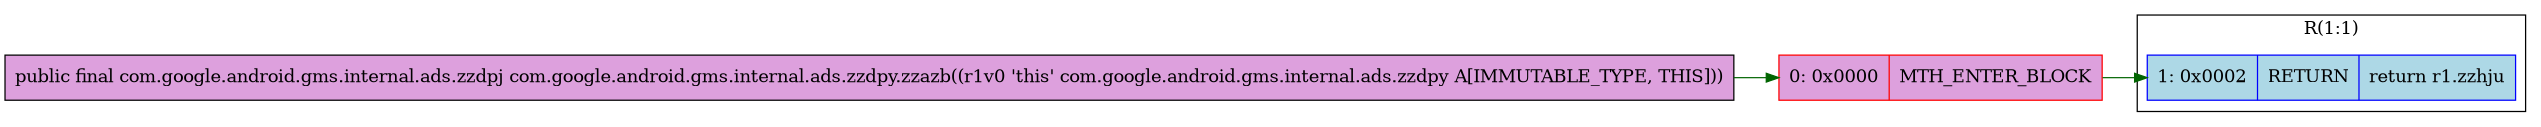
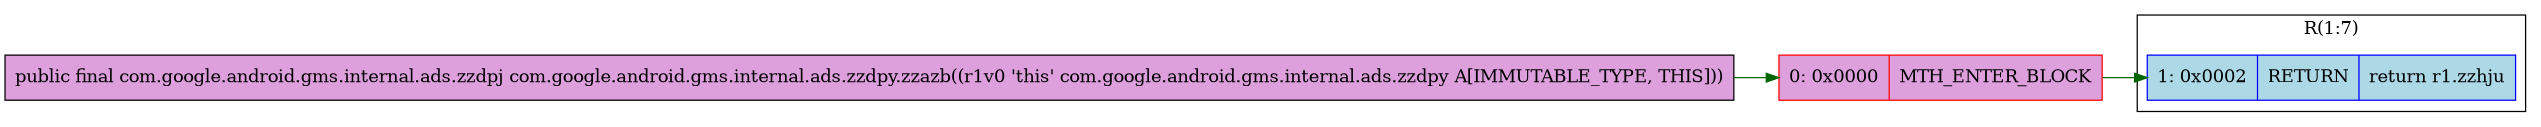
(2331, 29) -> (2331, 29)
